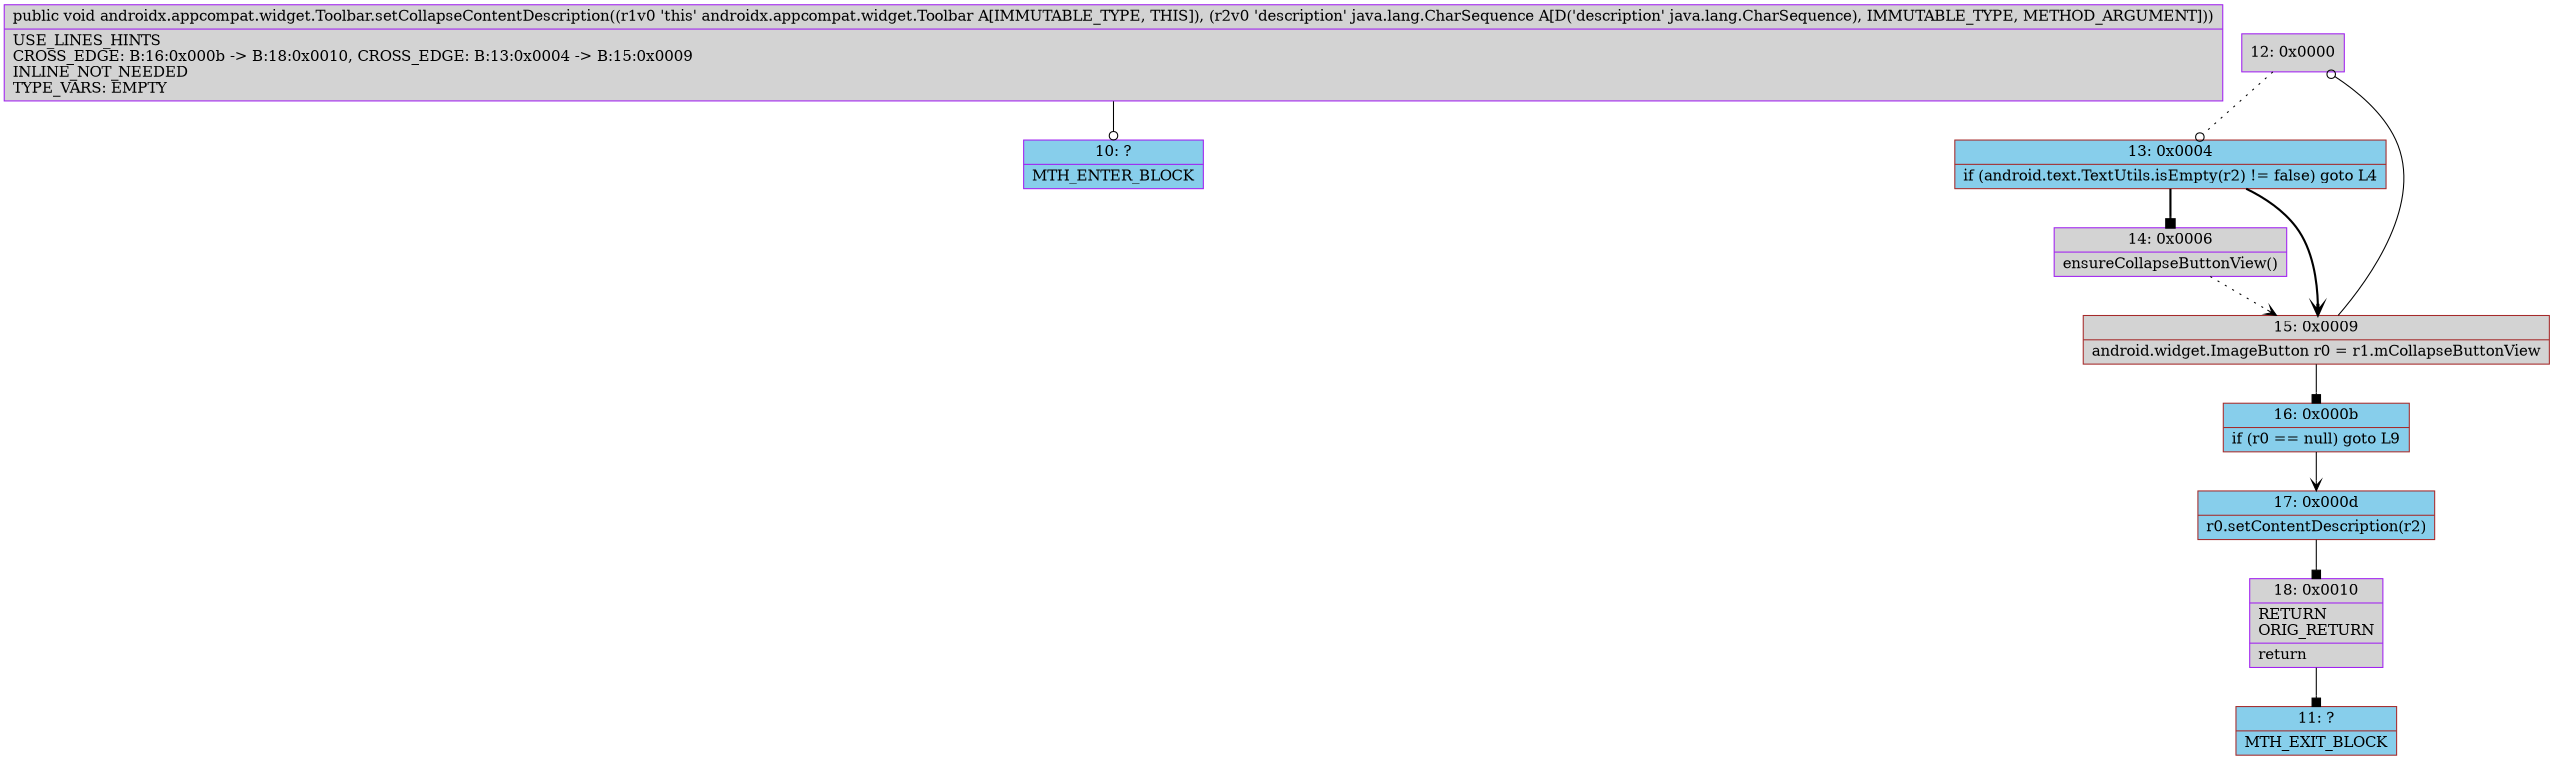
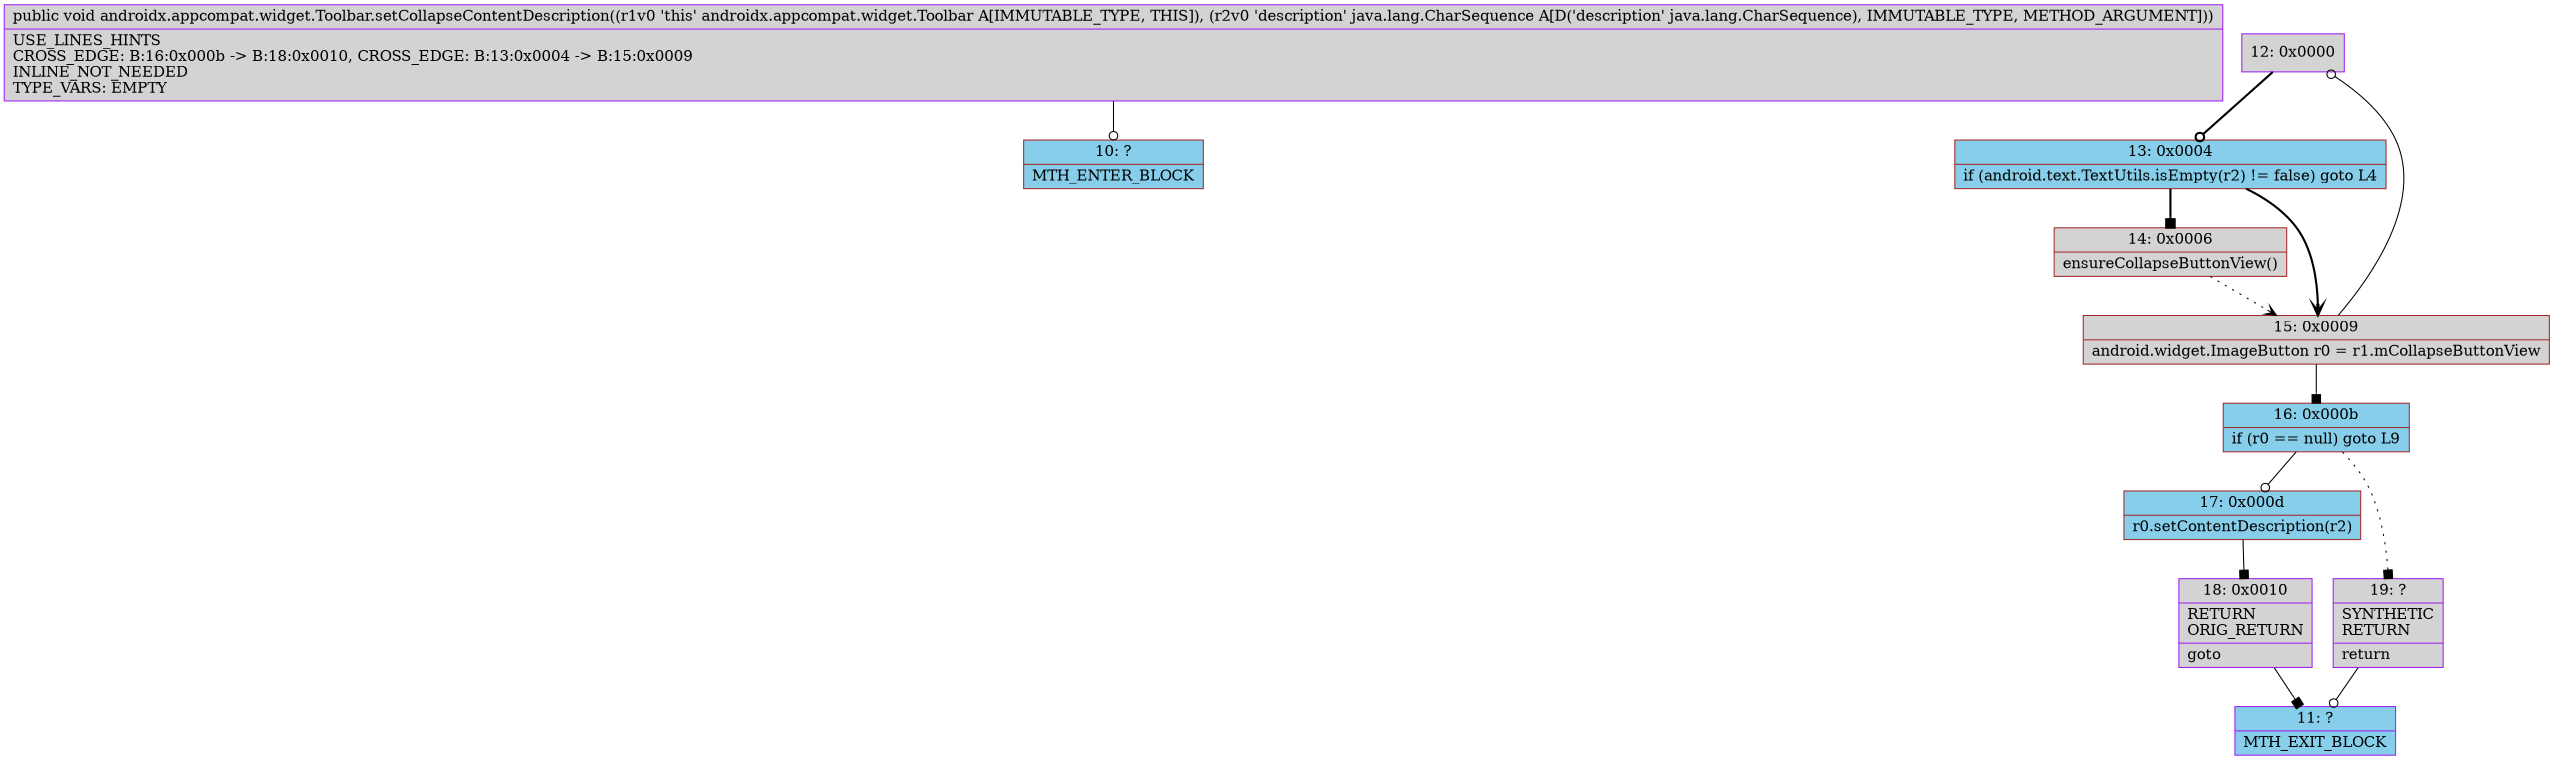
(2238, 103) -> (2238, 103)
(1113, 164) -> (1113, 164)
(2170, 252) -> (2170, 252)
(2316, 466) -> (2282, 468)
none -> (2388, 623)
(2282, 655) -> (2204, 655)
(2316, 731) -> (2315, 731)
